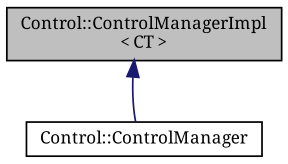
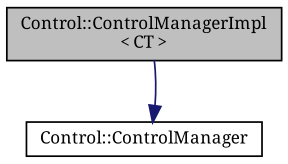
(133, 100) -> (156, 83)
